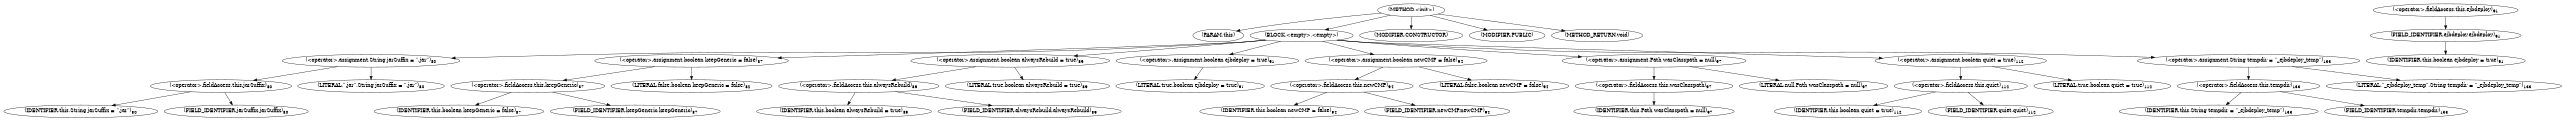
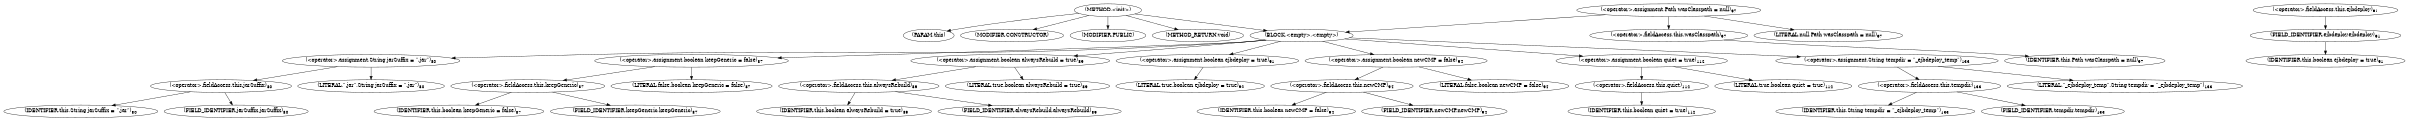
(1470, 50) -> (1477, 23)
(748, 86) -> (748, 86)
(1242, 86) -> (1242, 86)
(1991, 111) -> none
